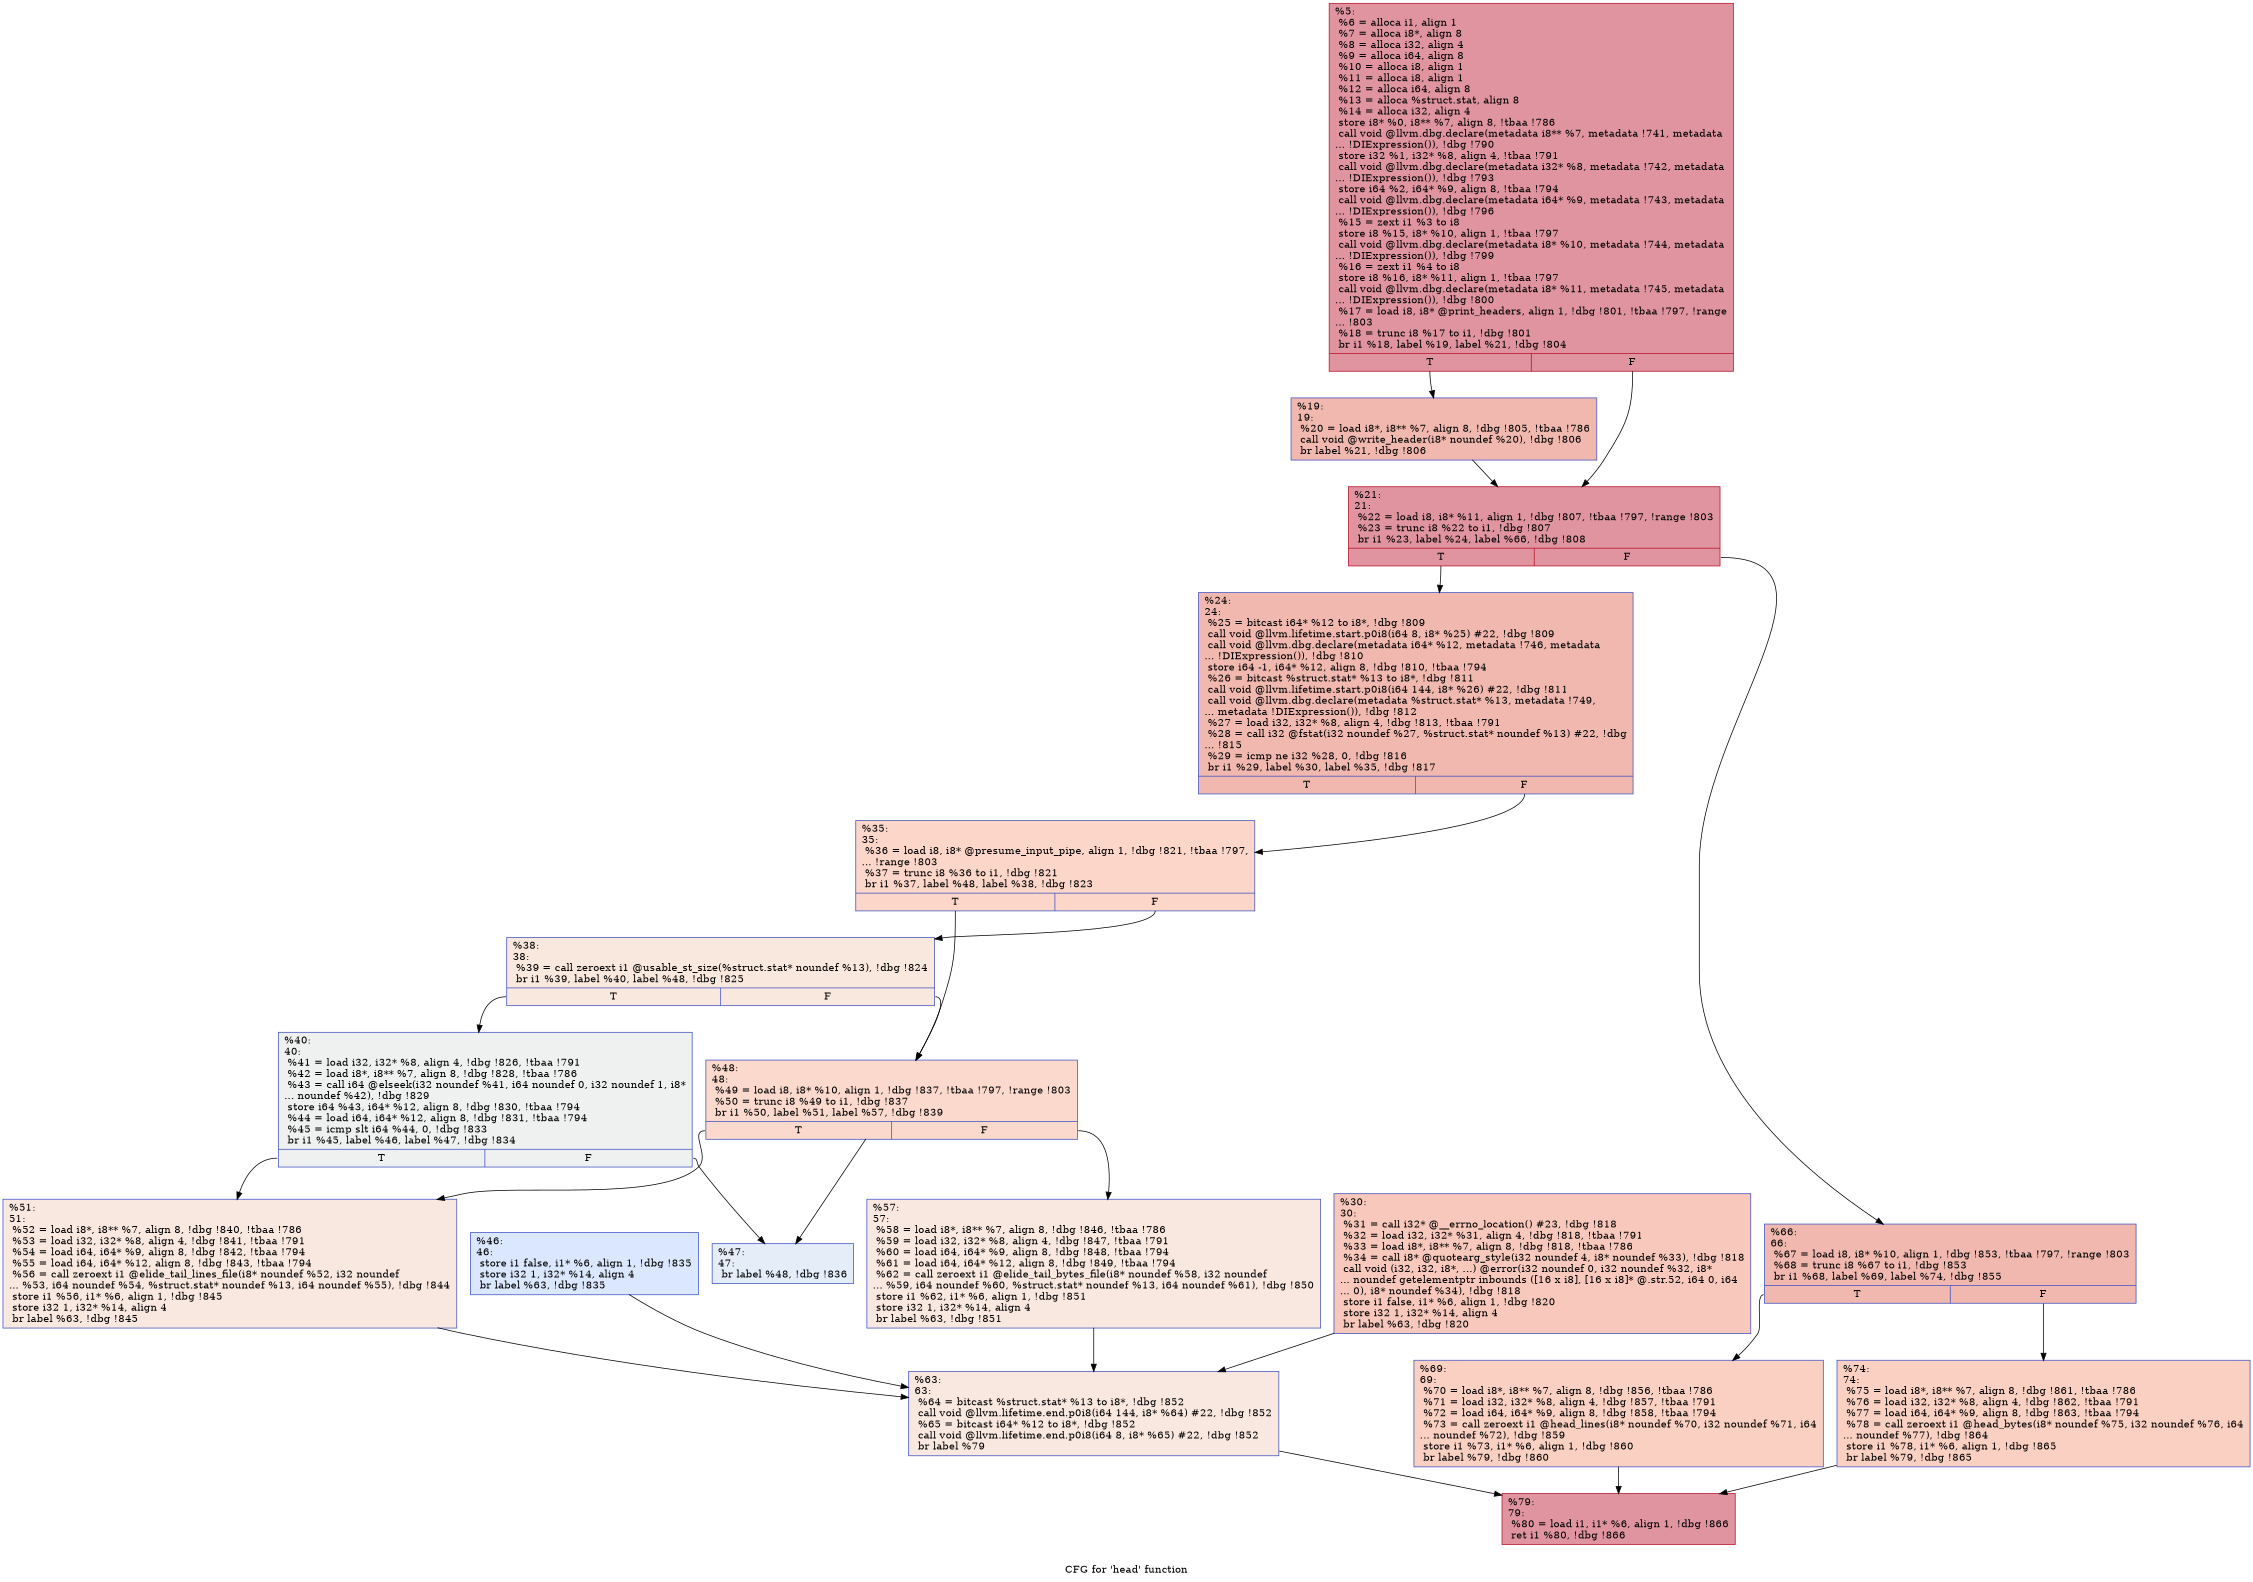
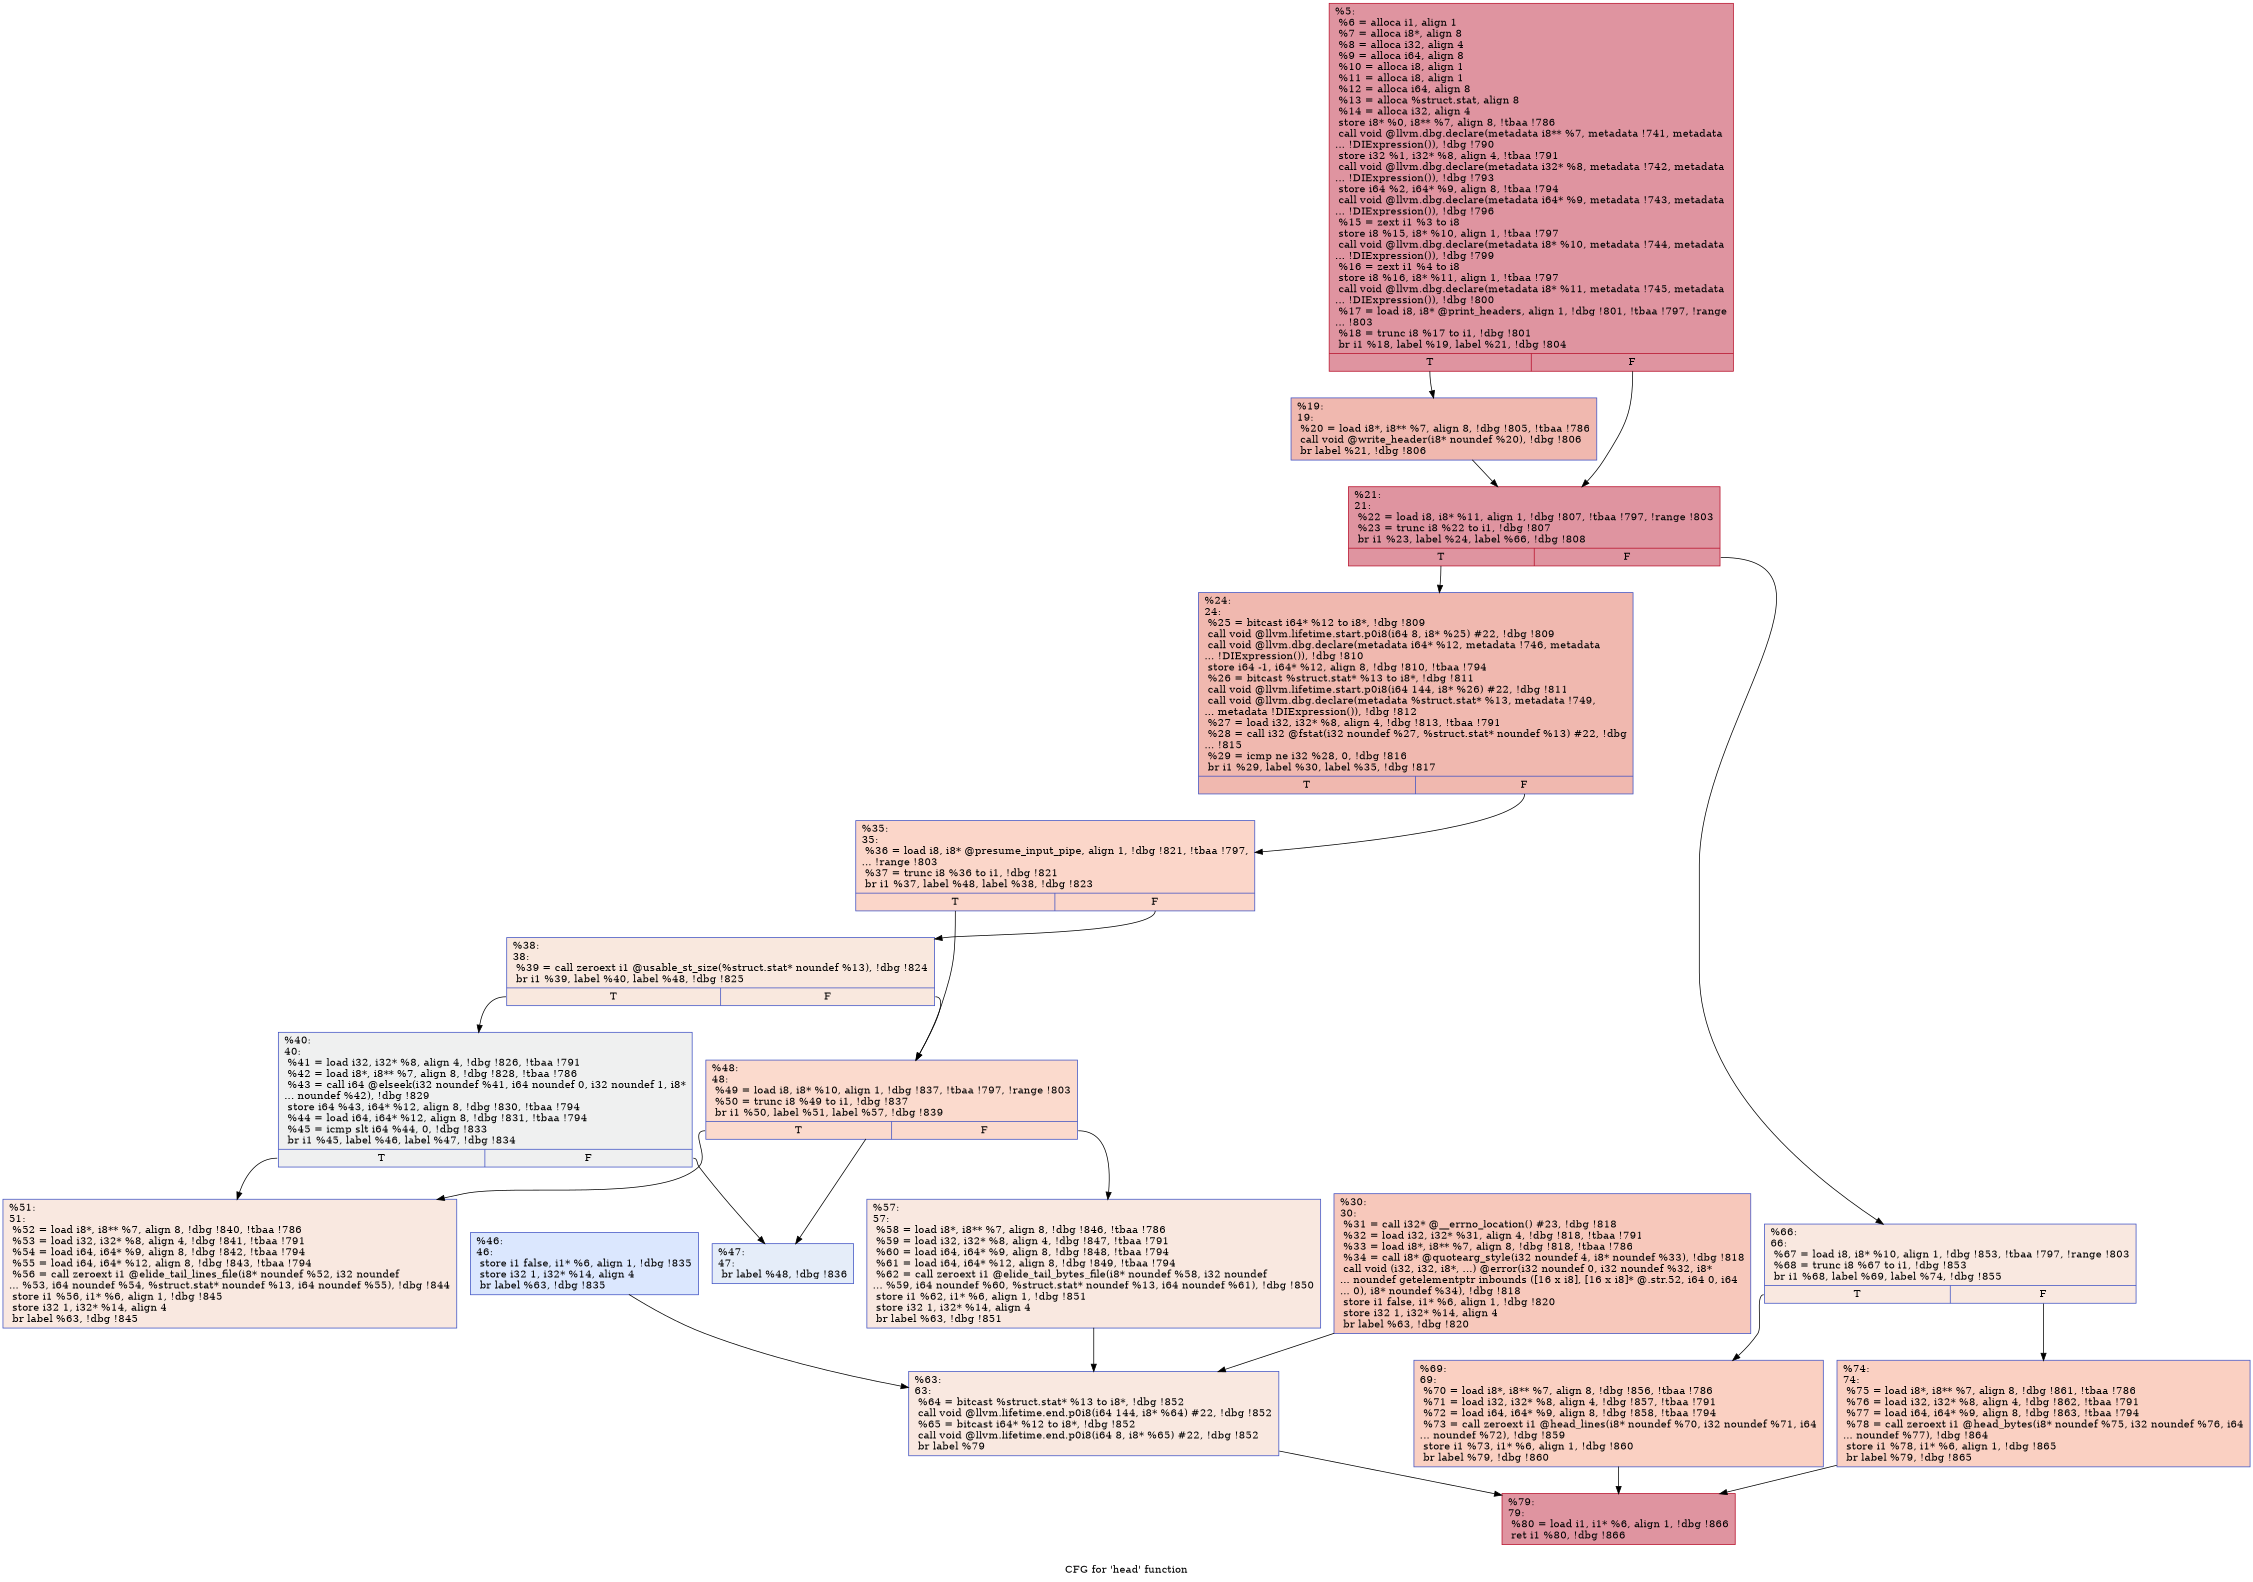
(1950, 1264) -> (1950, 1264)
(668, 1369) -> none
